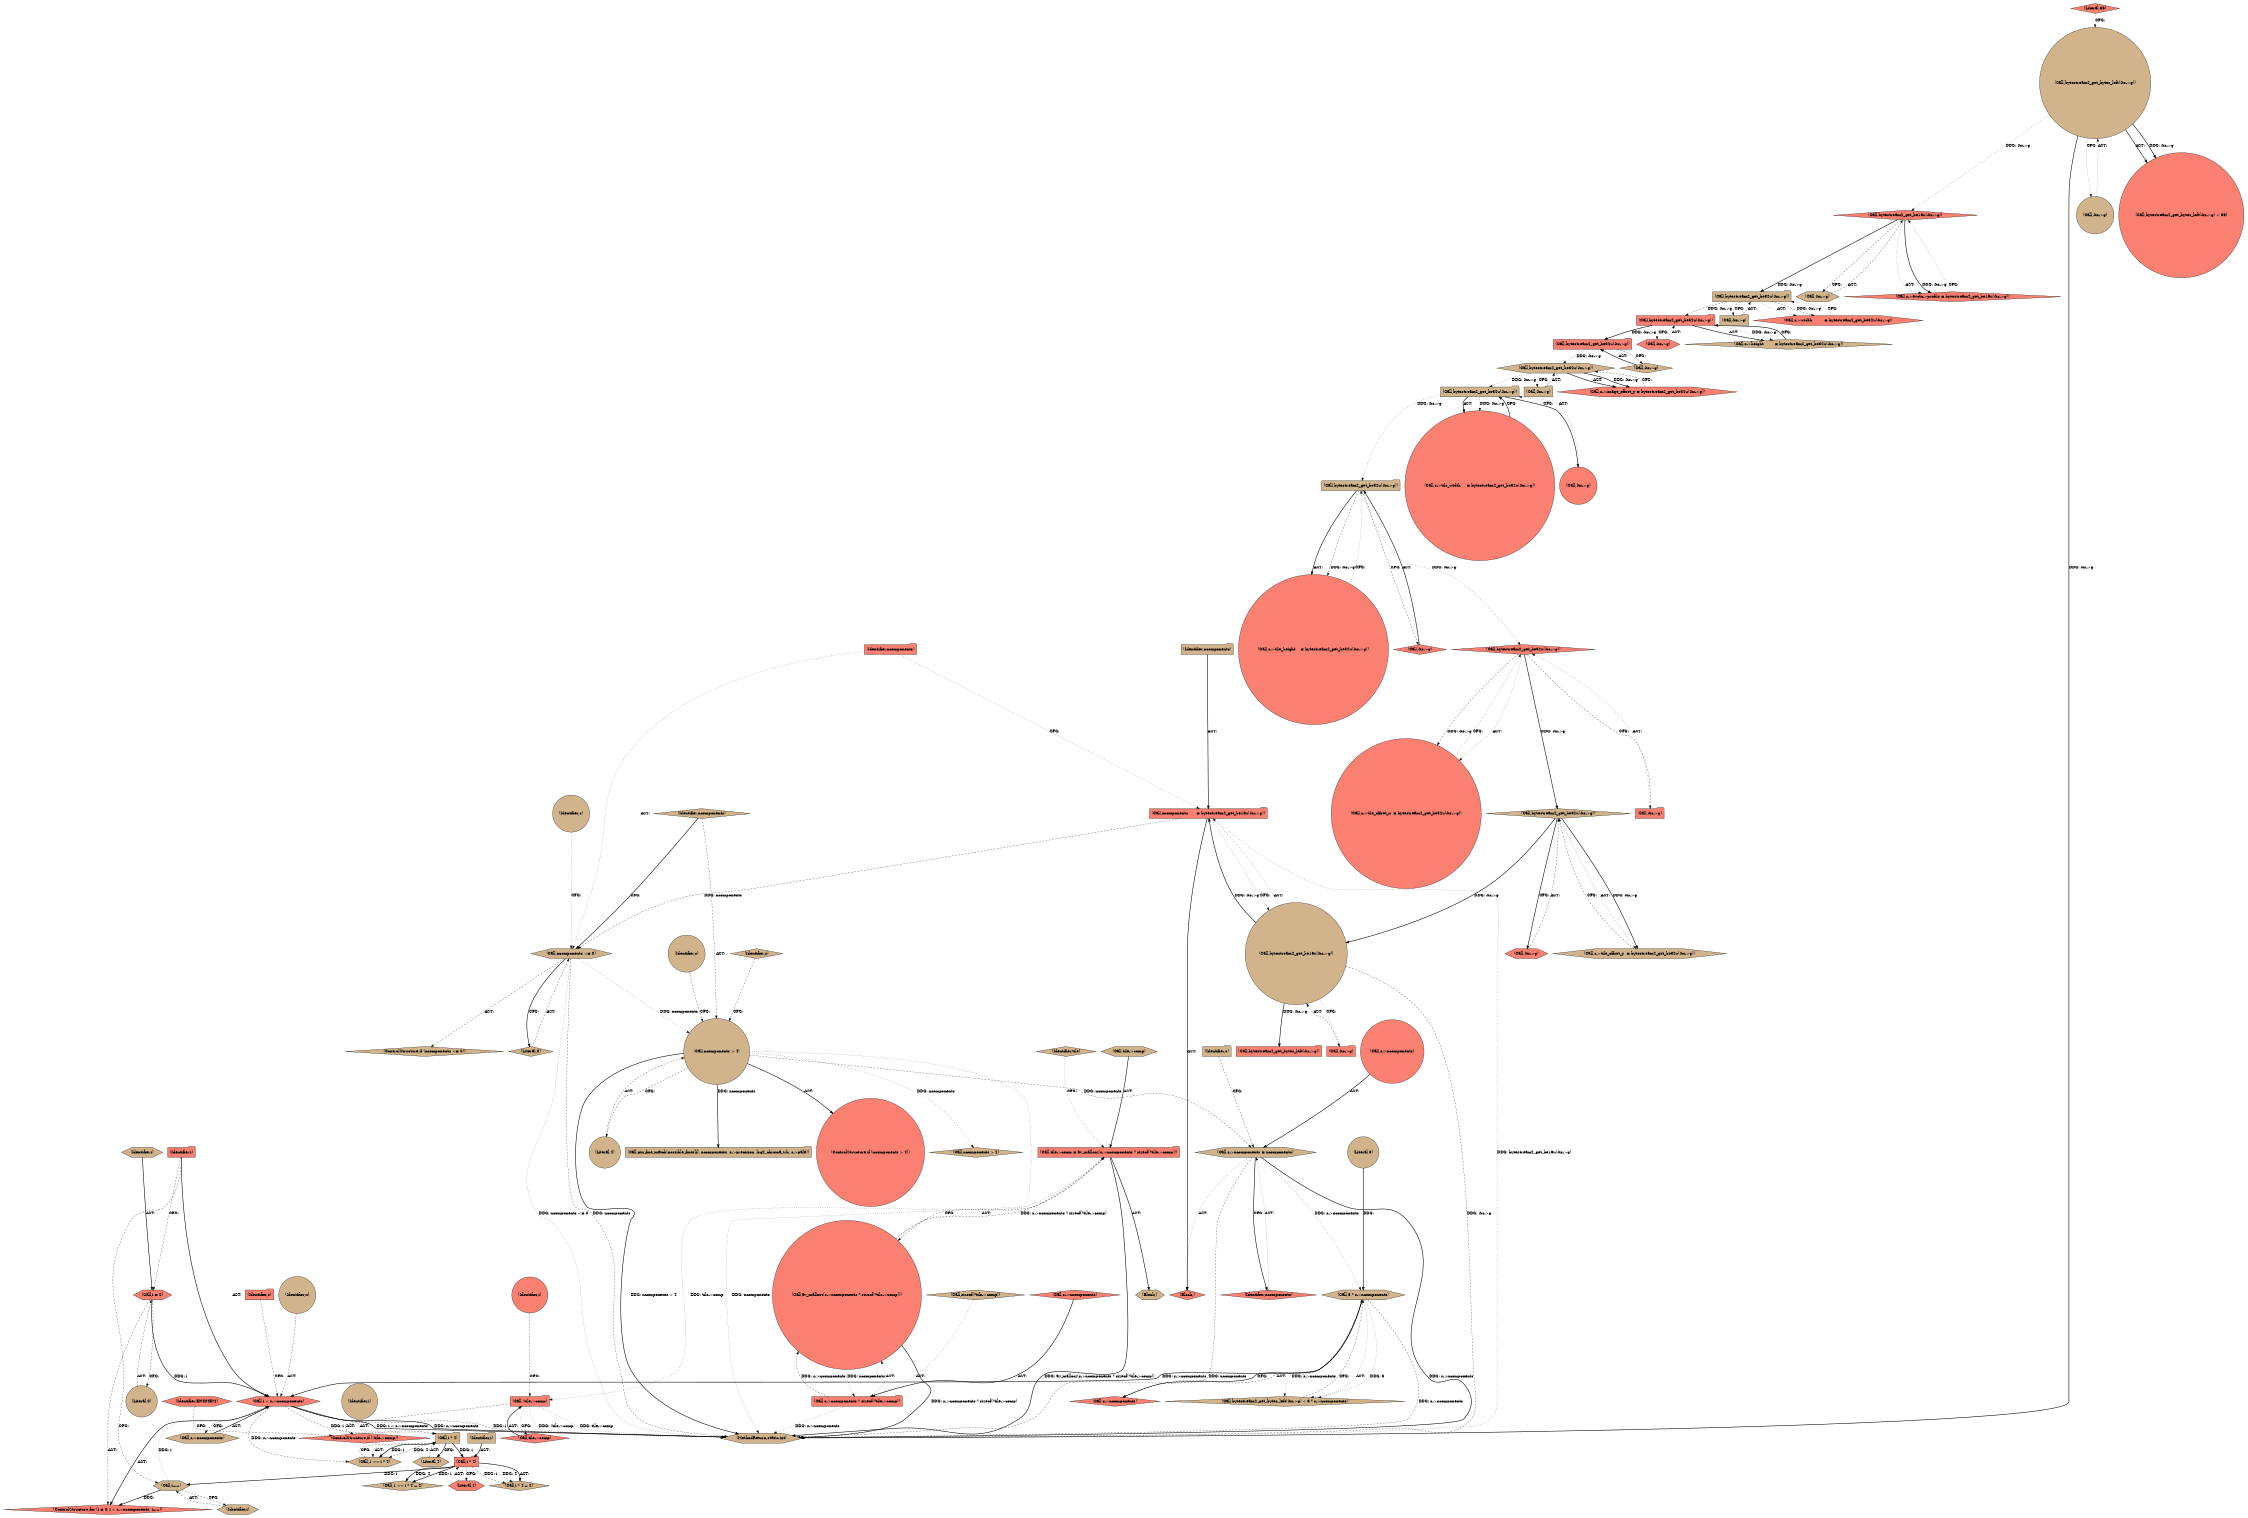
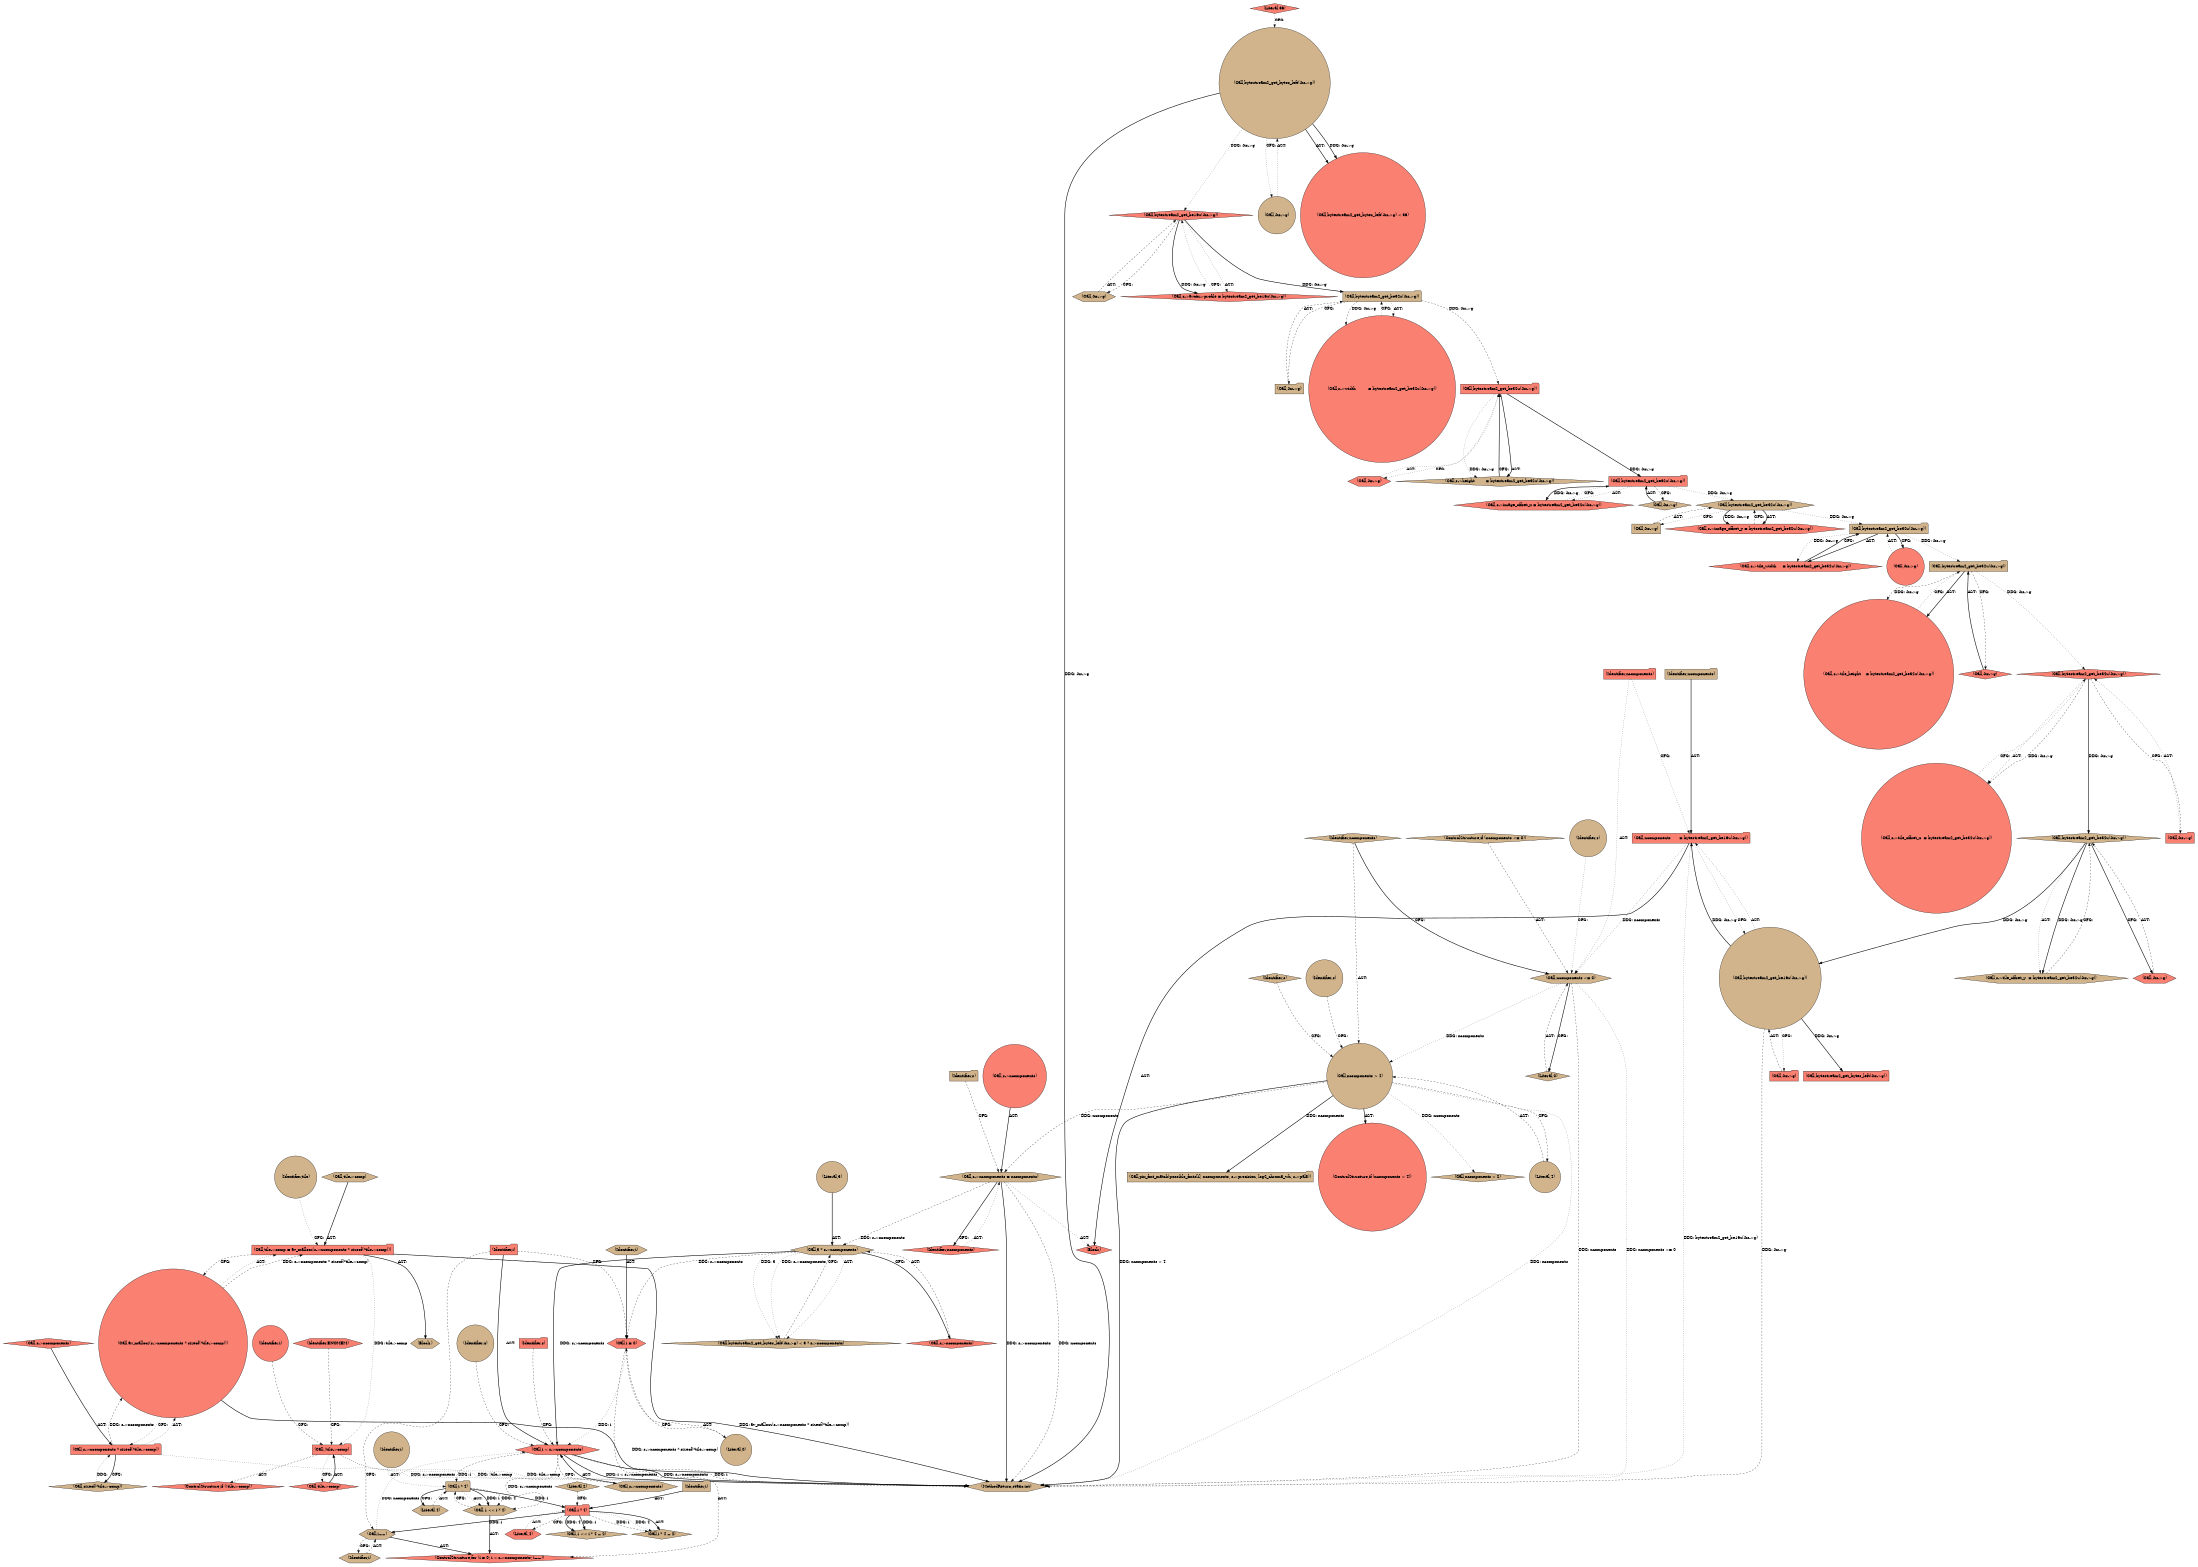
(1838, 321) -> (1382, 389)
(1480, 486) -> (1796, 567)
none -> (1544, 505)
(875, 869) -> (1633, 908)
(499, 1002) -> (1527, 907)
(1066, 1052) -> (296, 1177)
(1369, 1213) -> (837, 1238)
(1317, 1217) -> (918, 1213)
(293, 1376) -> (505, 1425)
(866, 1376) -> (164, 1425)
(921, 1376) -> (103, 1475)
(179, 1381) -> (611, 1404)
(171, 1423) -> (490, 1533)
(1267, 1429) -> (691, 1261)
(251, 1432) -> (330, 1395)
(165, 1450) -> (401, 1499)
none -> (113, 1469)
none -> (577, 1487)
(149, 1498) -> (445, 1546)
